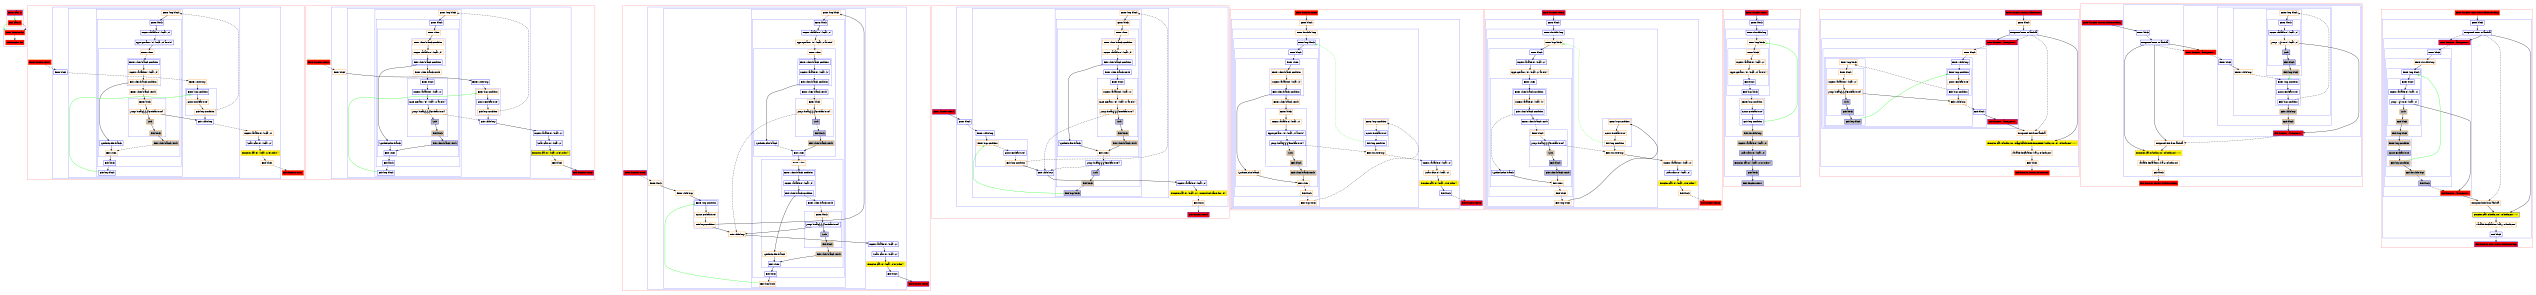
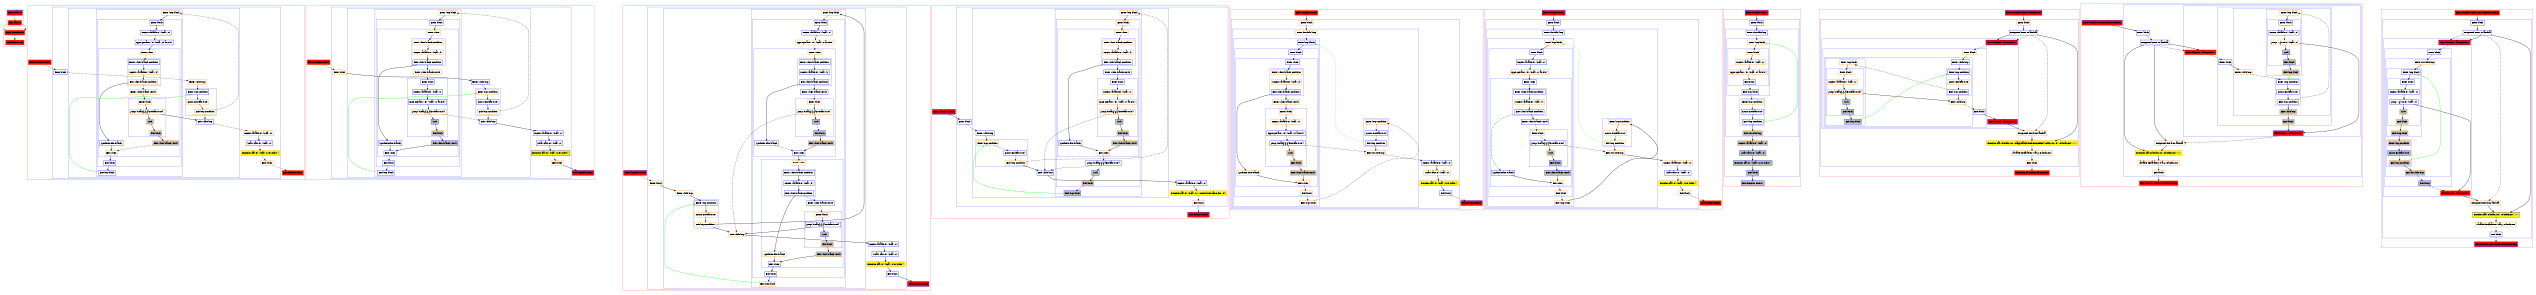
(1753, 183) -> (1753, 183)
